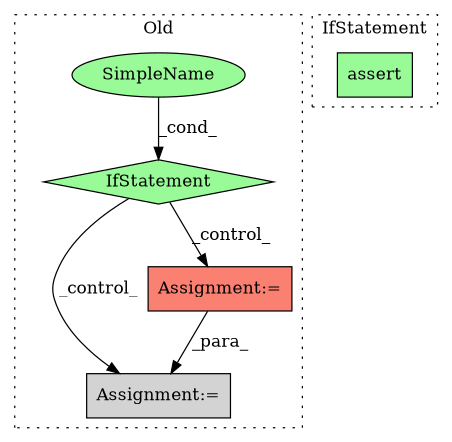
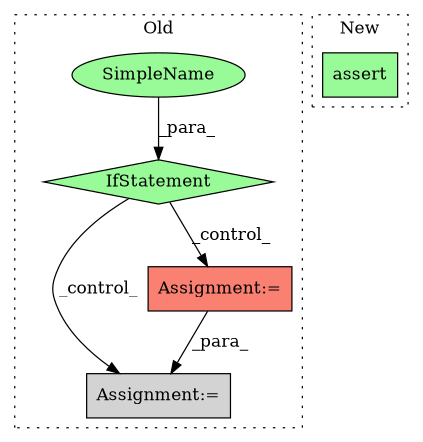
(375, 29) -> (360, 29)
(188, 128) -> (187, 128)
